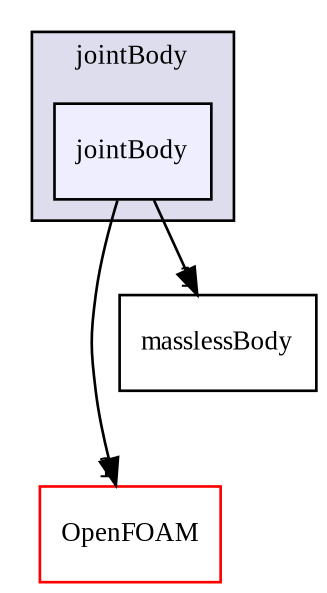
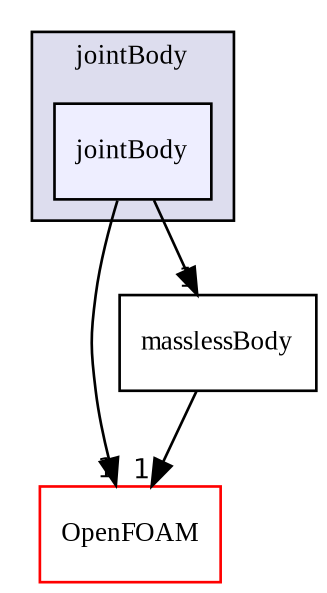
none -> (180, 427)
